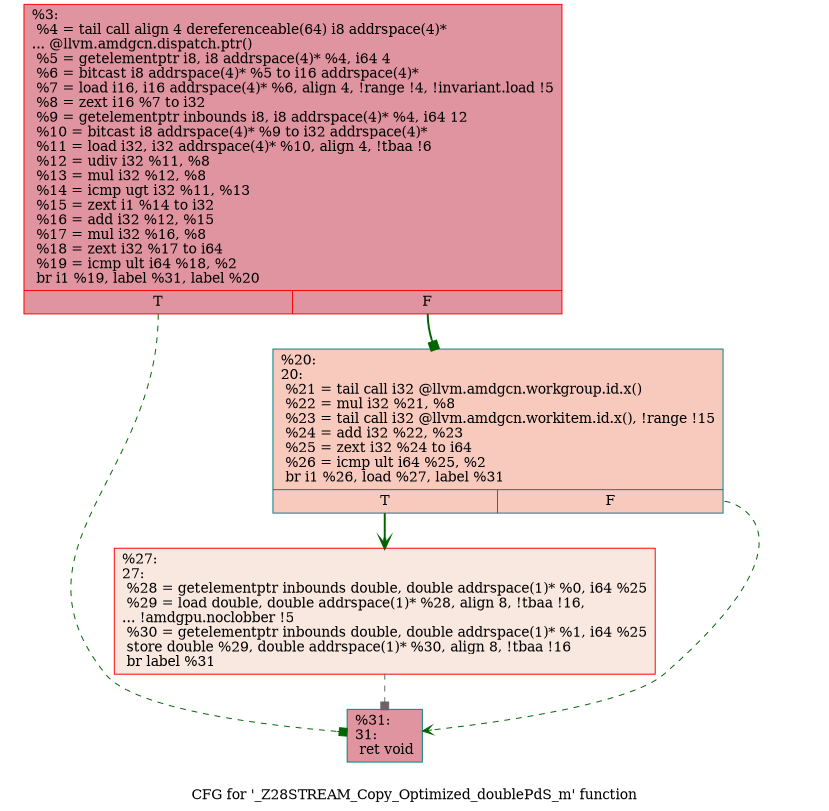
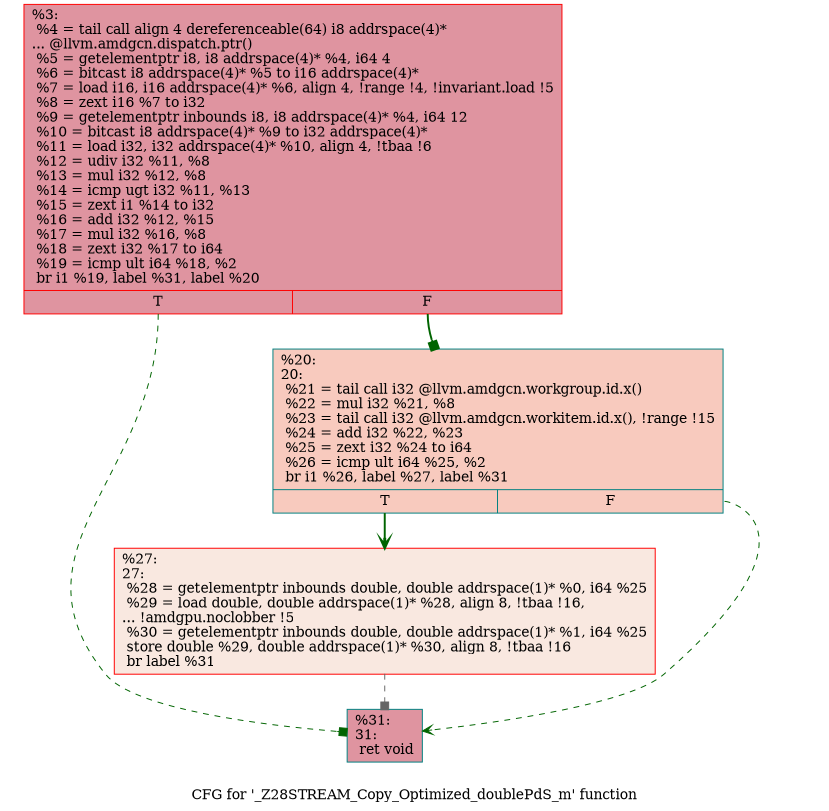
(393, 477) -> (395, 477)
